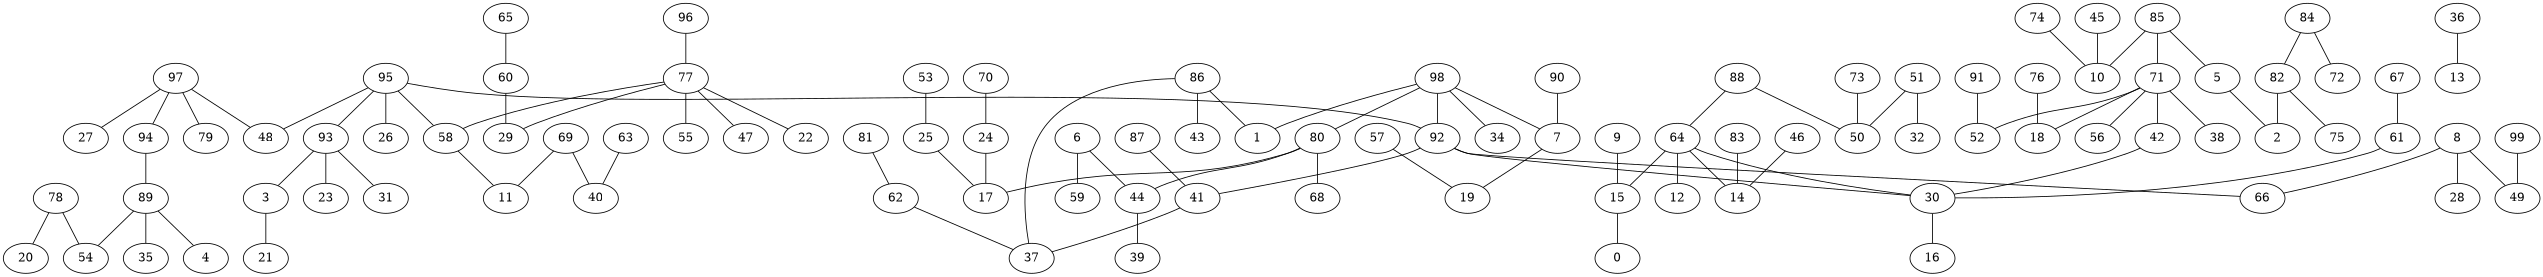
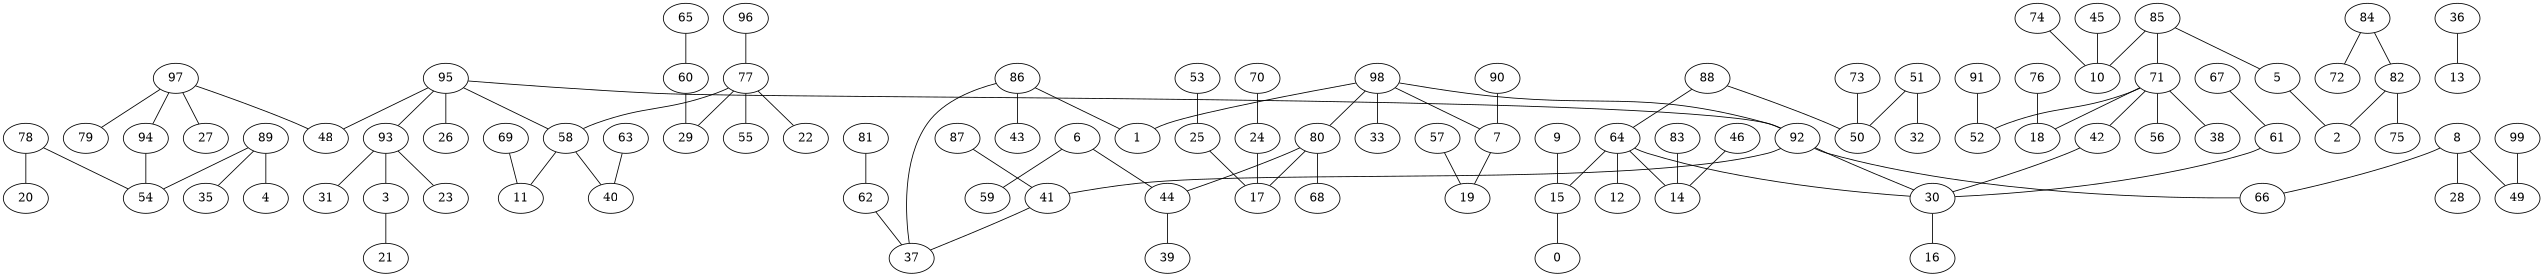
(746, 138) -> none
(1498, 138) -> (1378, 138)
(146, 168) -> (146, 168)
(581, 168) -> (588, 168)
